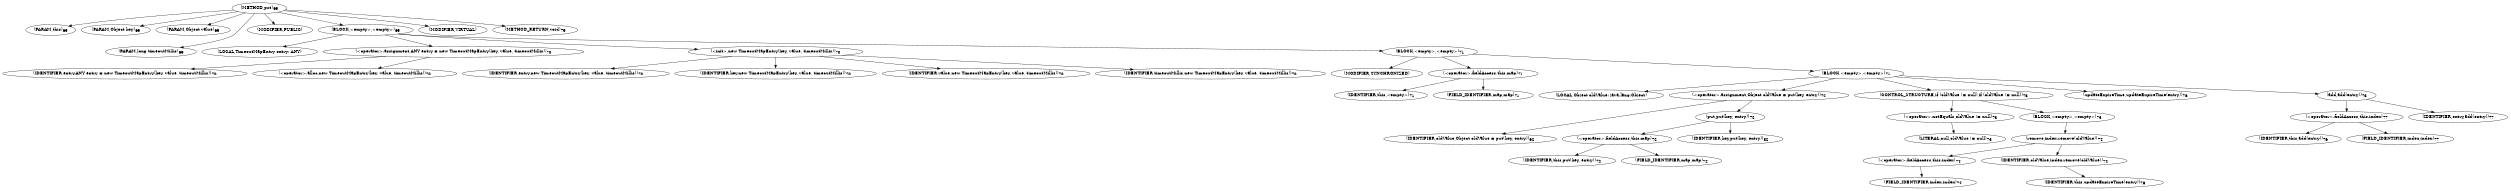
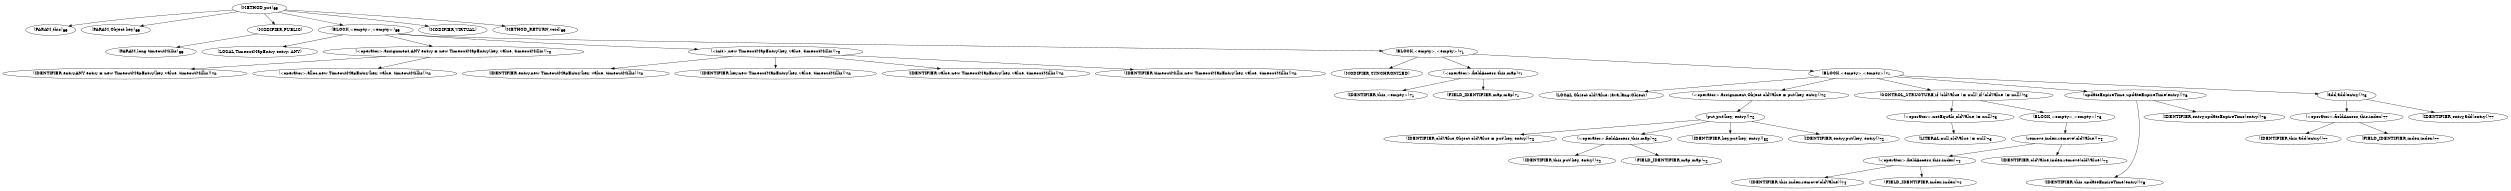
(193, 30) -> none
(563, 30) -> (563, 30)
(224, 39) -> (219, 40)
(1616, 117) -> (1612, 127)
none -> (2214, 117)
(1532, 139) -> (1532, 139)
none -> (1844, 139)
(2325, 139) -> (2325, 139)
(2073, 171) -> (2138, 142)
none -> (1798, 183)
